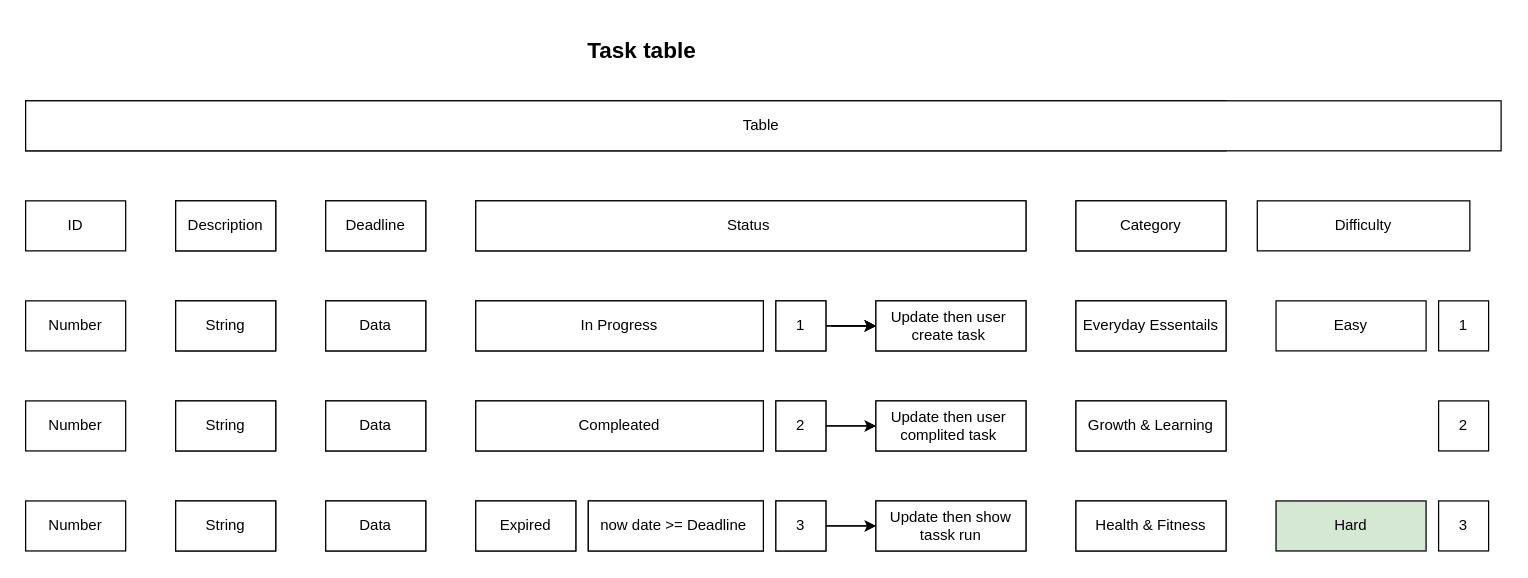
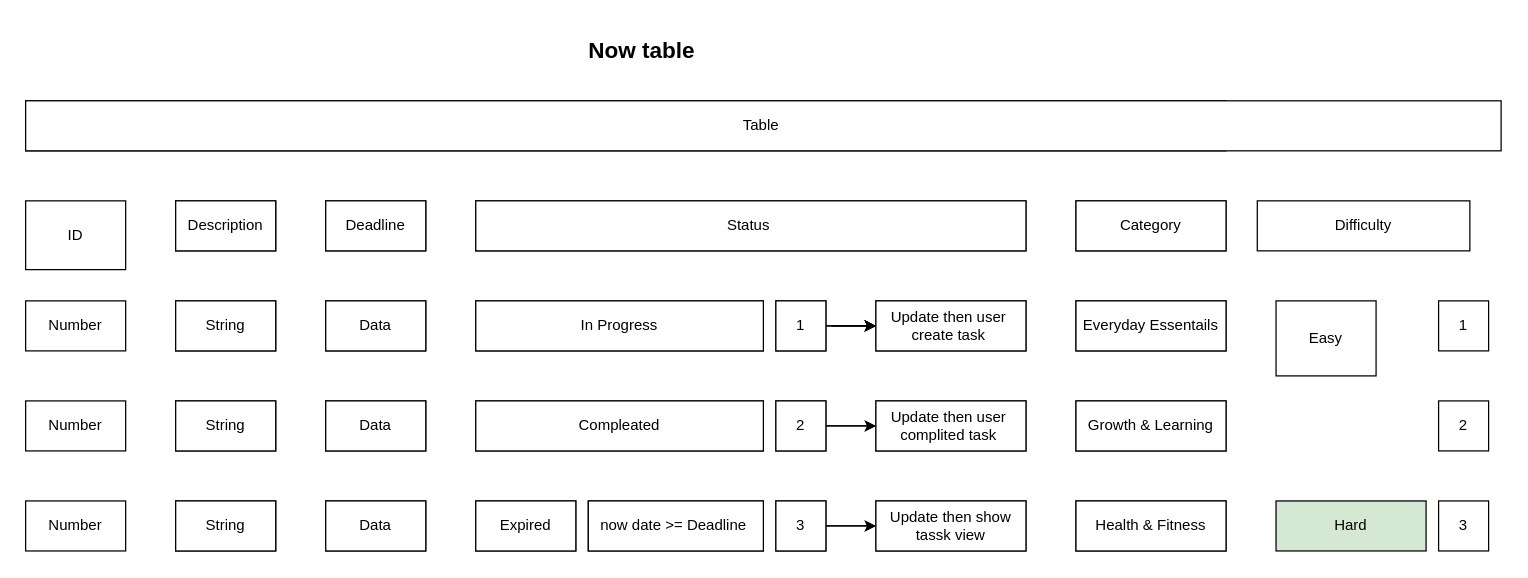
(645, 51) -> (645, 51)
(76, 226) -> (76, 235)
(1351, 326) -> (1326, 338)
(951, 526) -> (951, 526)
